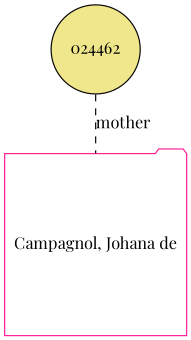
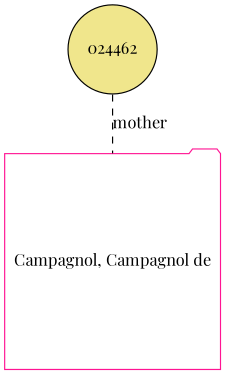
(96, 245) -> (113, 262)
